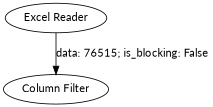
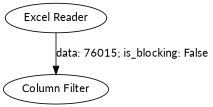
(133, 54) -> (133, 54)
